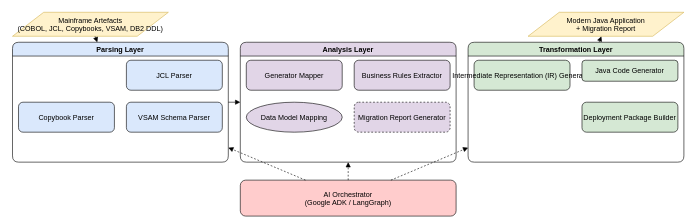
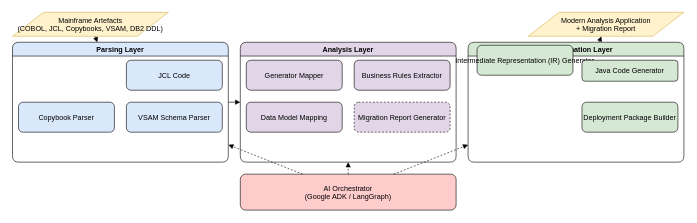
(606, 20) -> (606, 20)
(522, 75) -> (525, 60)
(174, 76) -> (174, 76)
(294, 117) -> (294, 117)
(348, 198) -> (348, 192)
